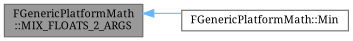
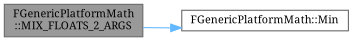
(168, 13) -> (157, 28)
